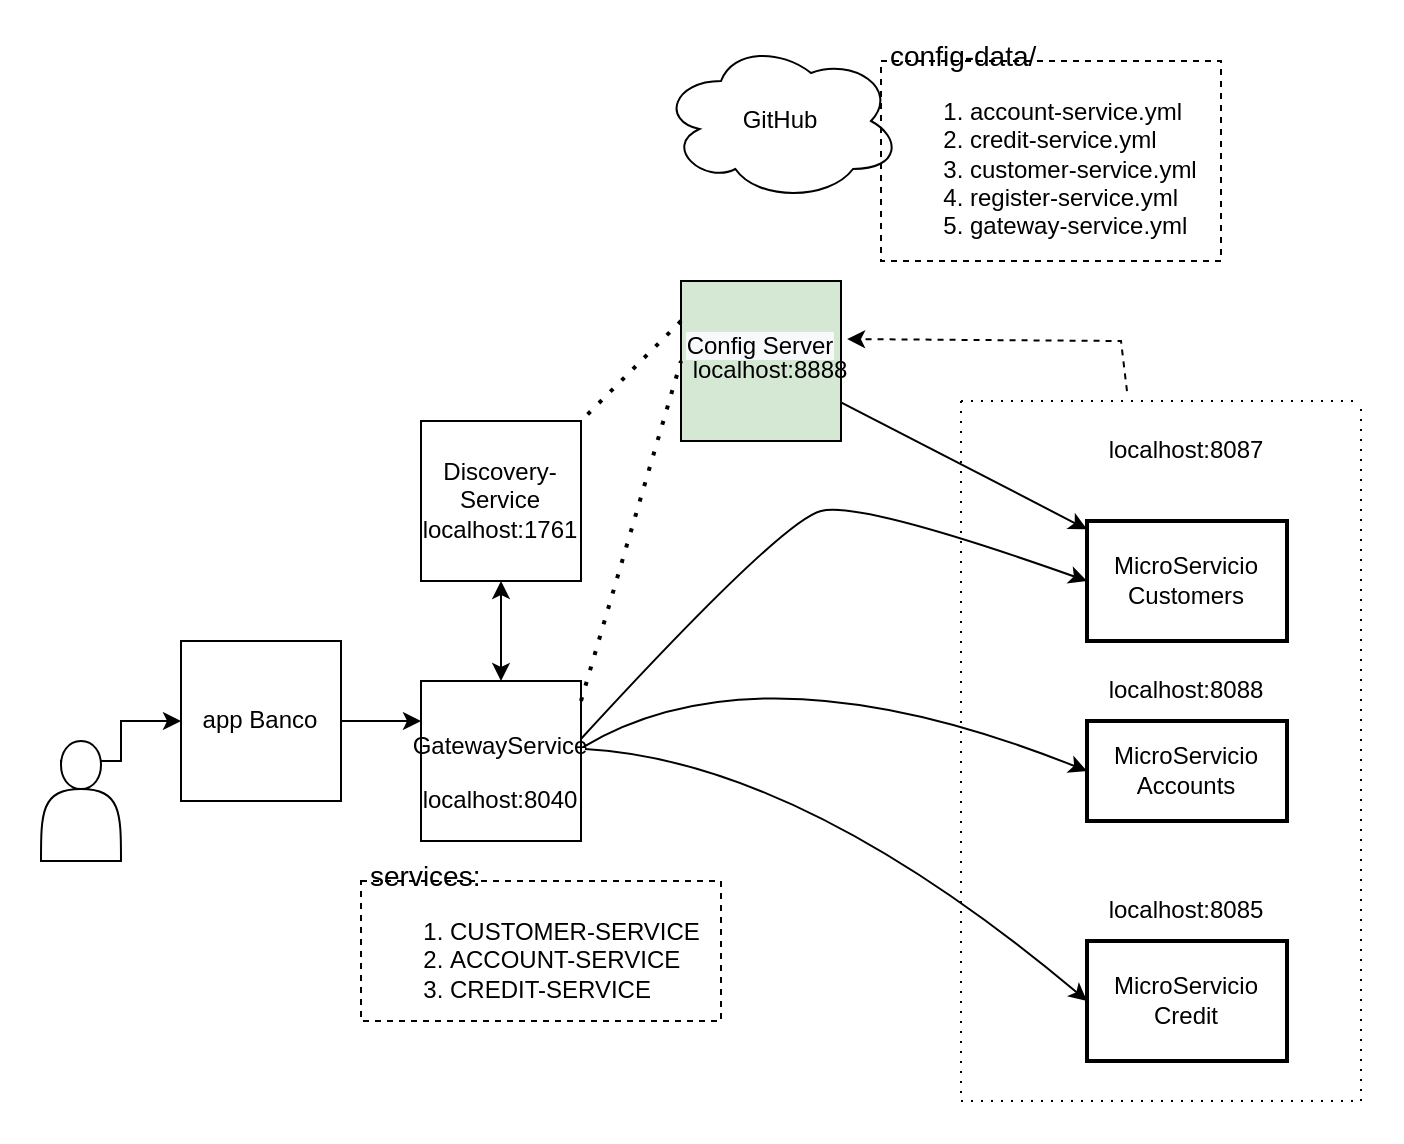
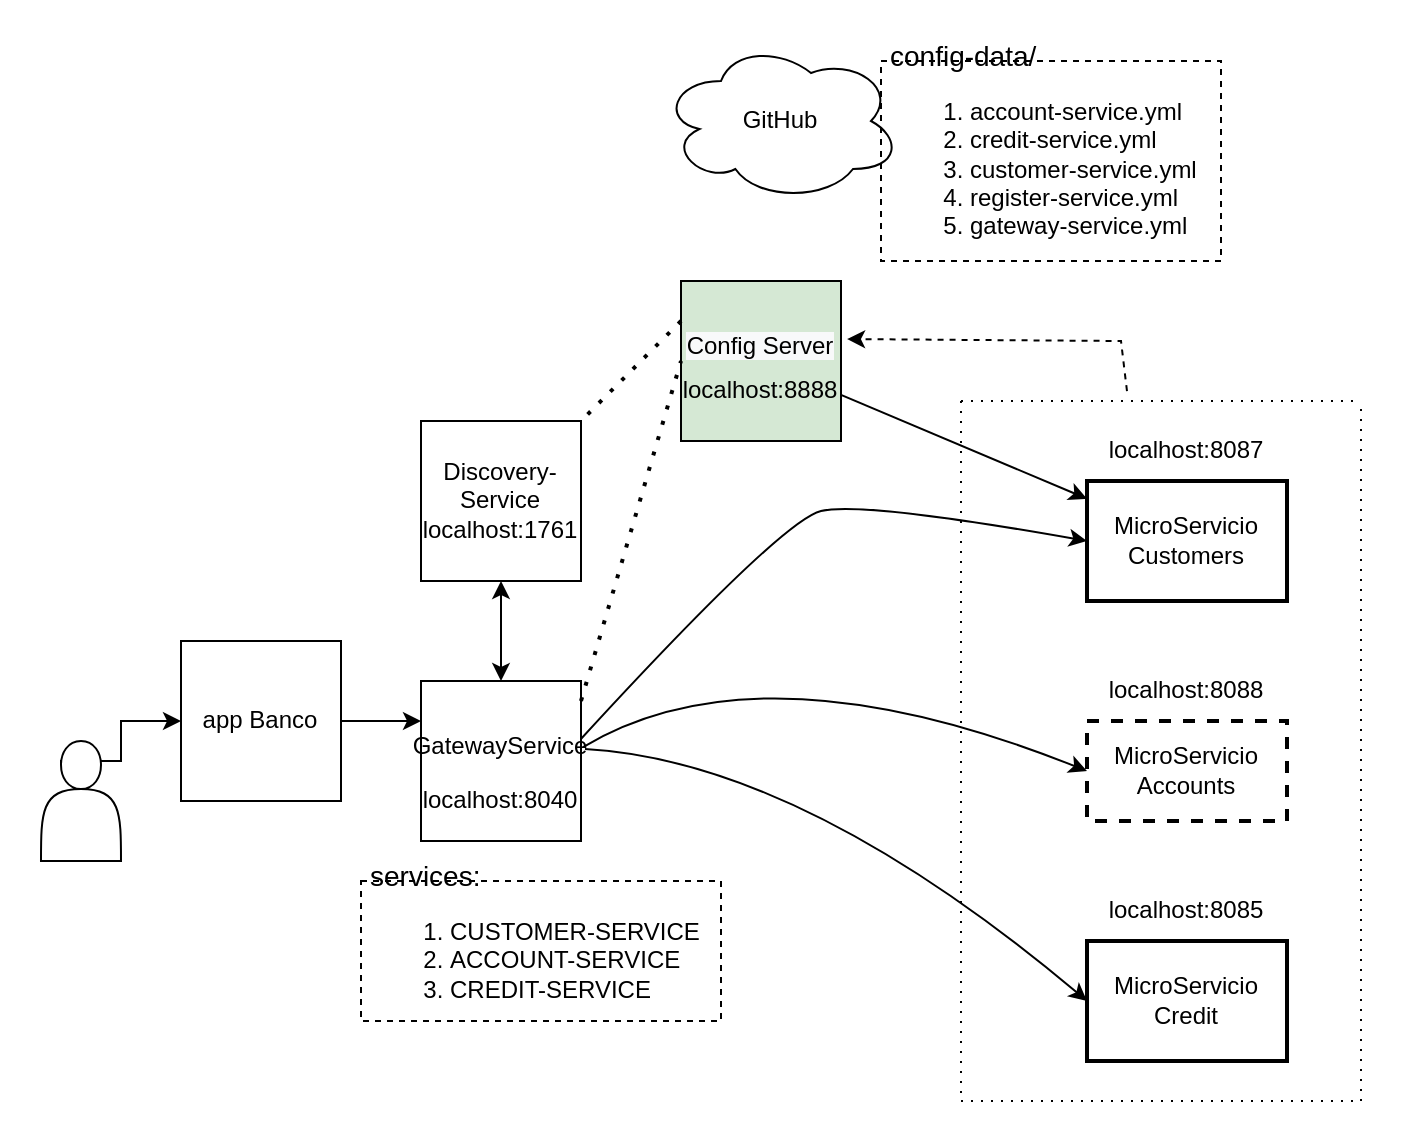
(771, 371) -> (761, 391)
(1187, 581) -> (1187, 541)
(1187, 771) -> (1187, 771)
